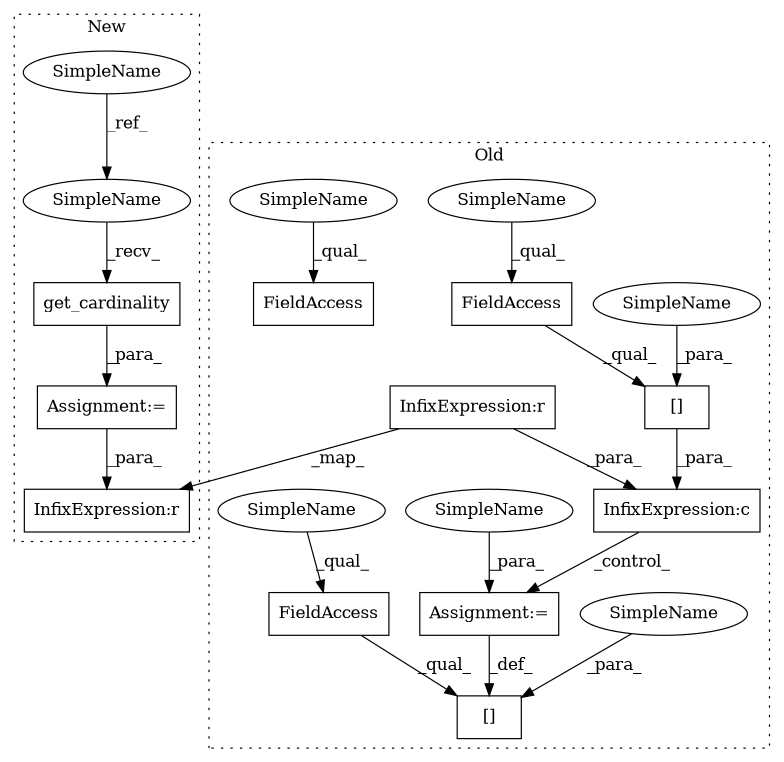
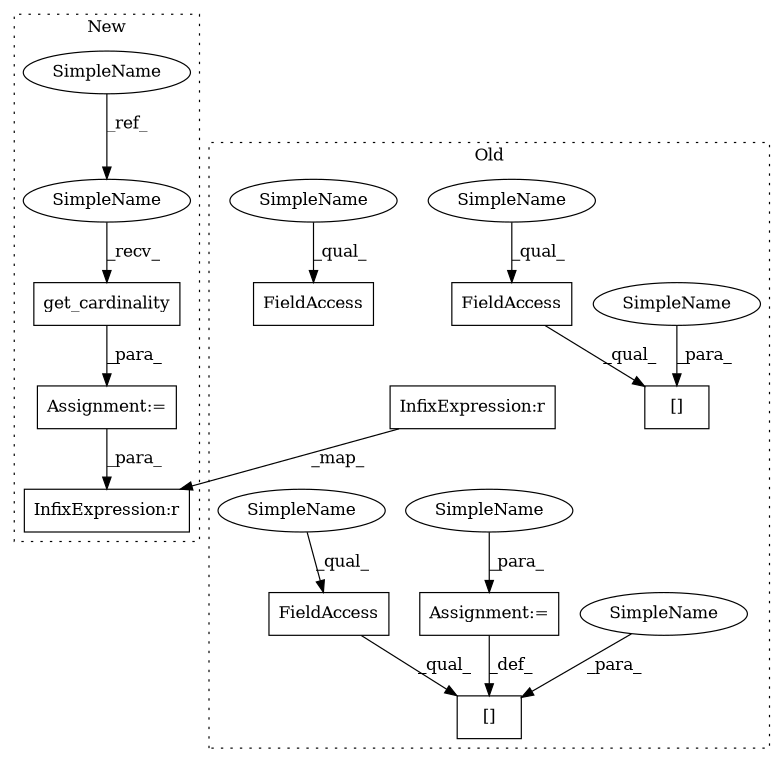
(677, 511) -> none
